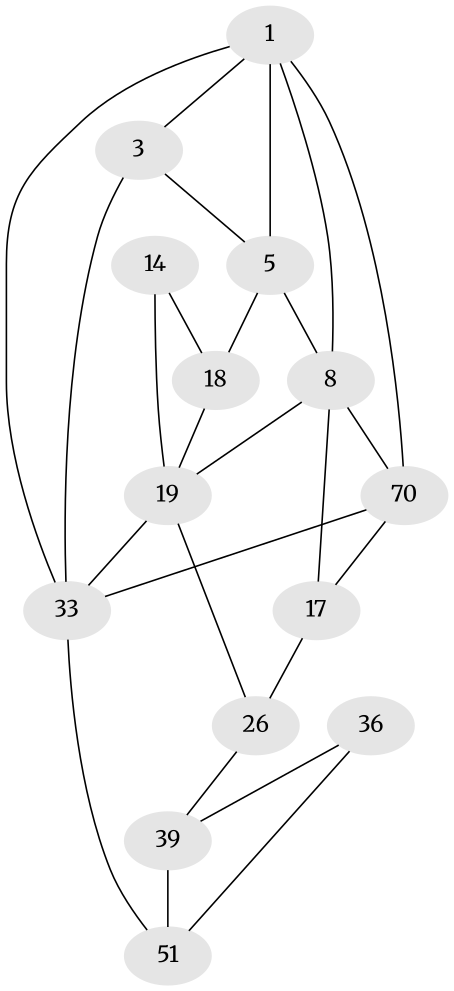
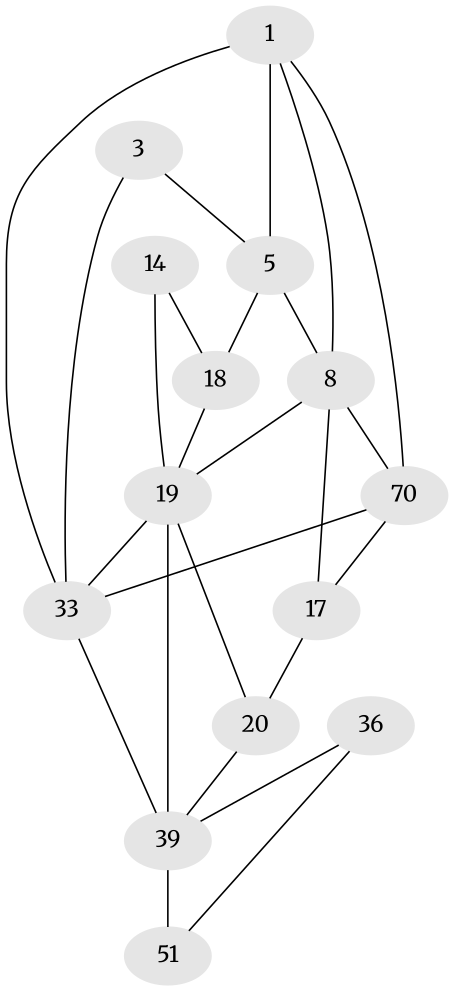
(204, 93) -> none
none -> (168, 668)
(256, 726) -> (256, 726)
(87, 791) -> (118, 726)
